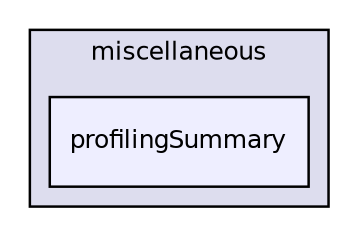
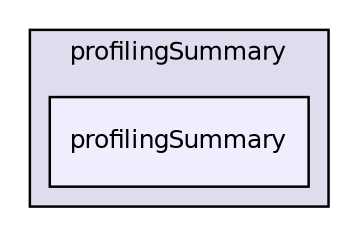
(179, 54) -> (179, 54)
